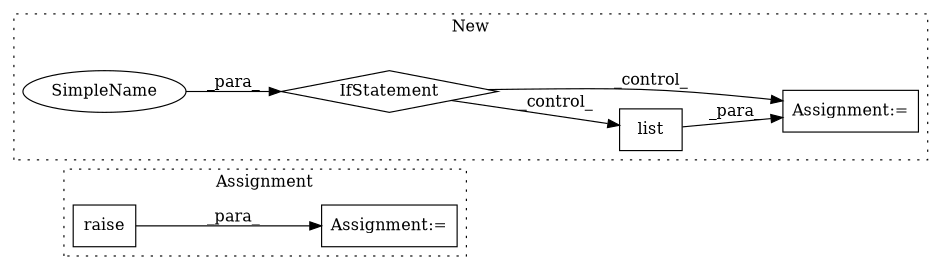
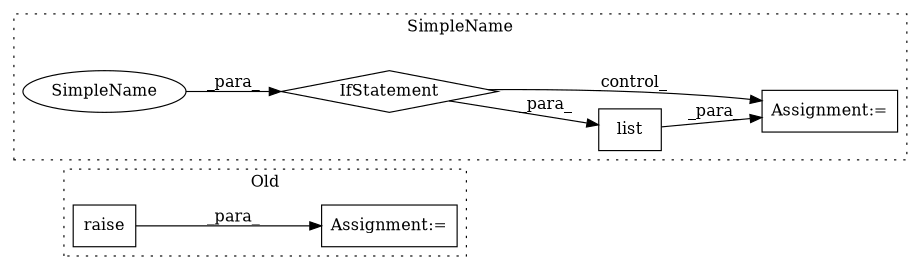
(471, 27) -> (460, 27)
(556, 103) -> (545, 105)
(265, 182) -> (265, 182)
